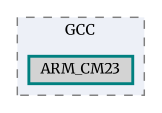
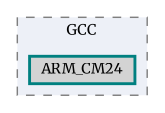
(81, 70) -> (82, 70)
